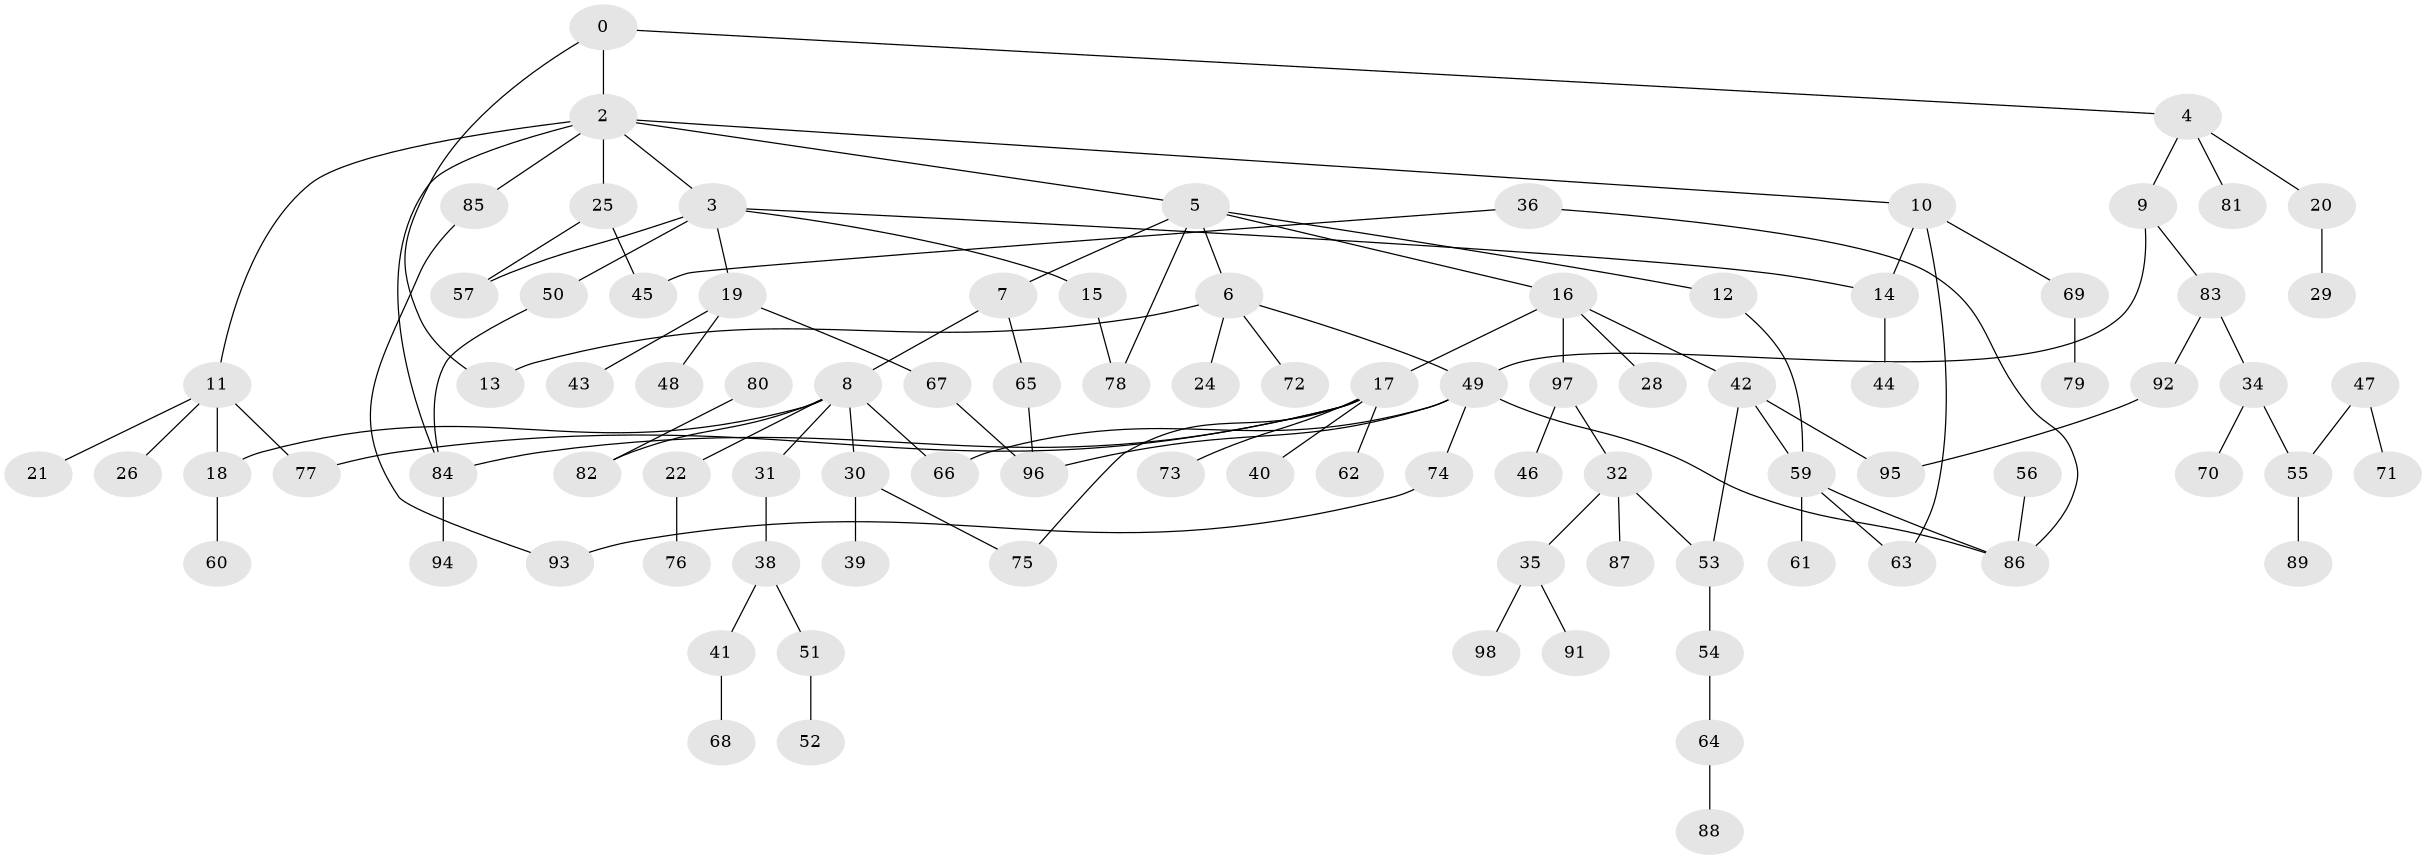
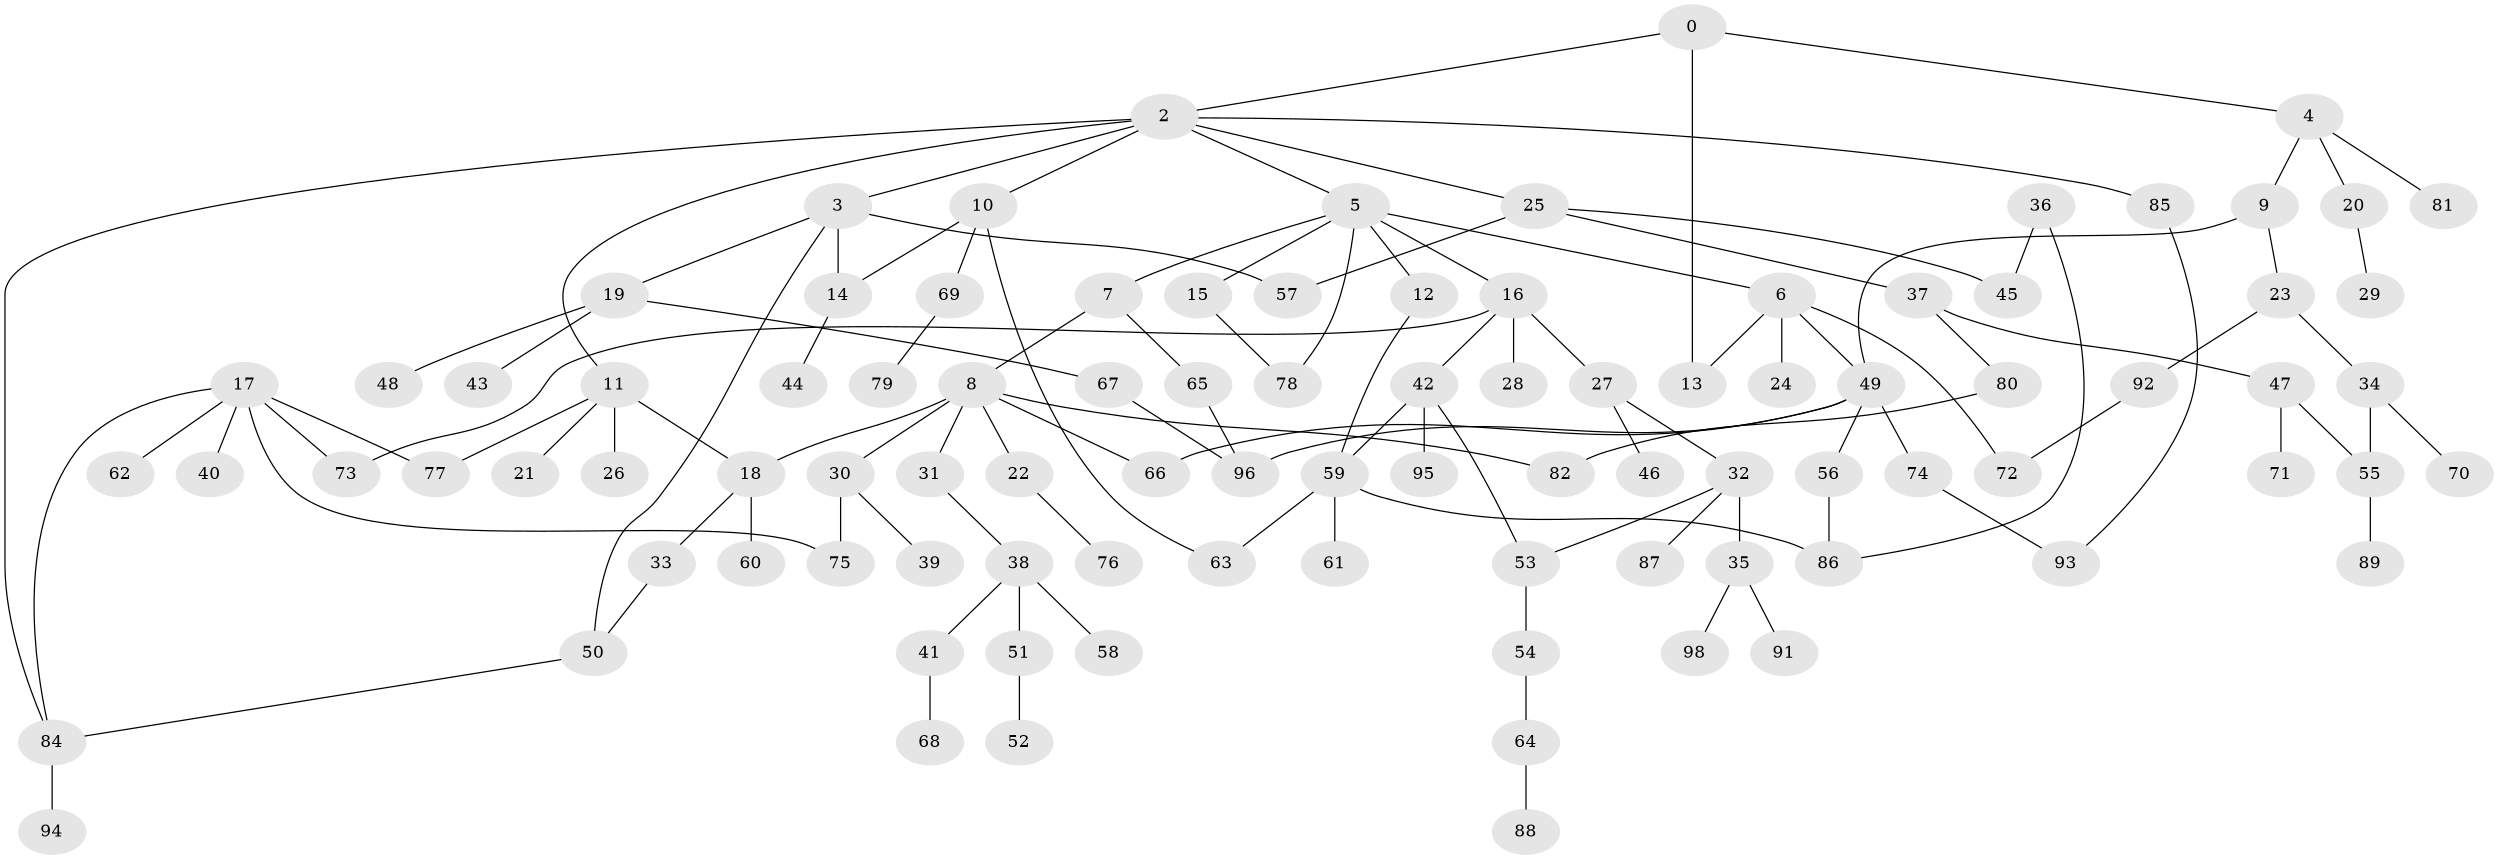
(908, 237) -> (1277, 251)
none -> (1918, 296)
(2211, 296) -> (2281, 296)
(1474, 340) -> (916, 327)
(1563, 385) -> (1603, 385)
(2031, 436) -> (2071, 433)
(1738, 489) -> (1850, 429)
none -> (662, 564)
none -> (1109, 653)
